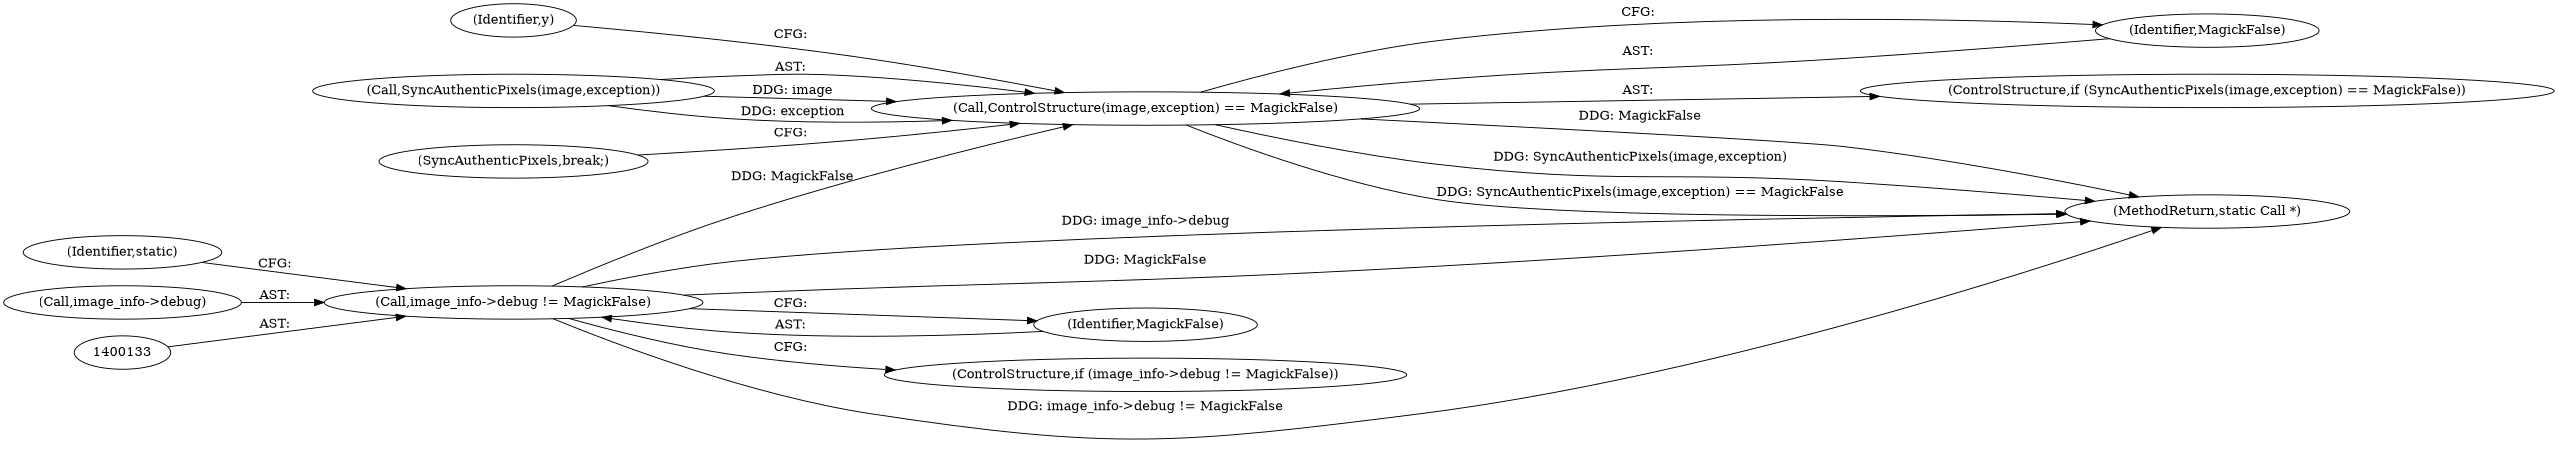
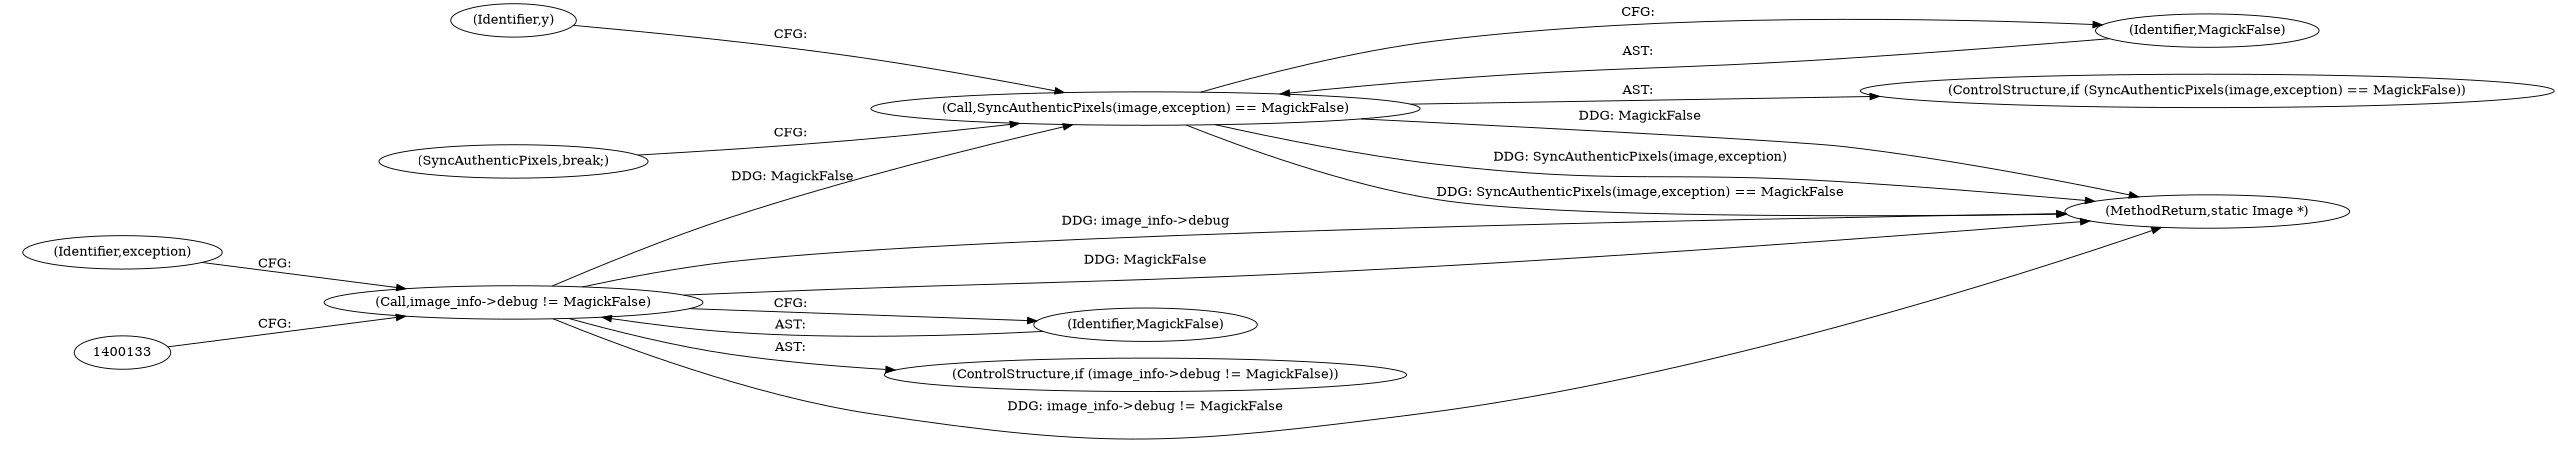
(514, 91) -> none
(1146, 109) -> (1146, 109)
(2207, 212) -> (2207, 212)
(123, 252) -> (123, 252)
(123, 302) -> none
(277, 324) -> (277, 324)
(793, 347) -> (793, 347)
